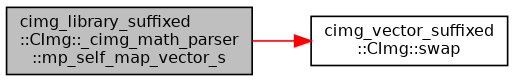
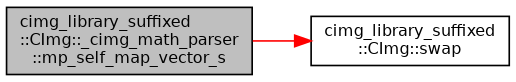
(409, 41) -> (410, 41)
